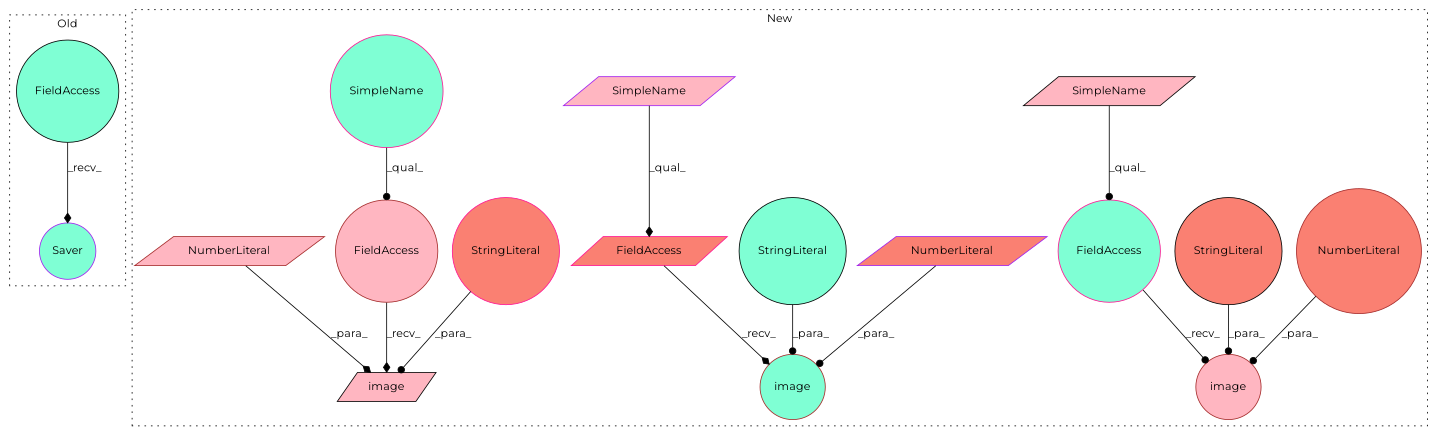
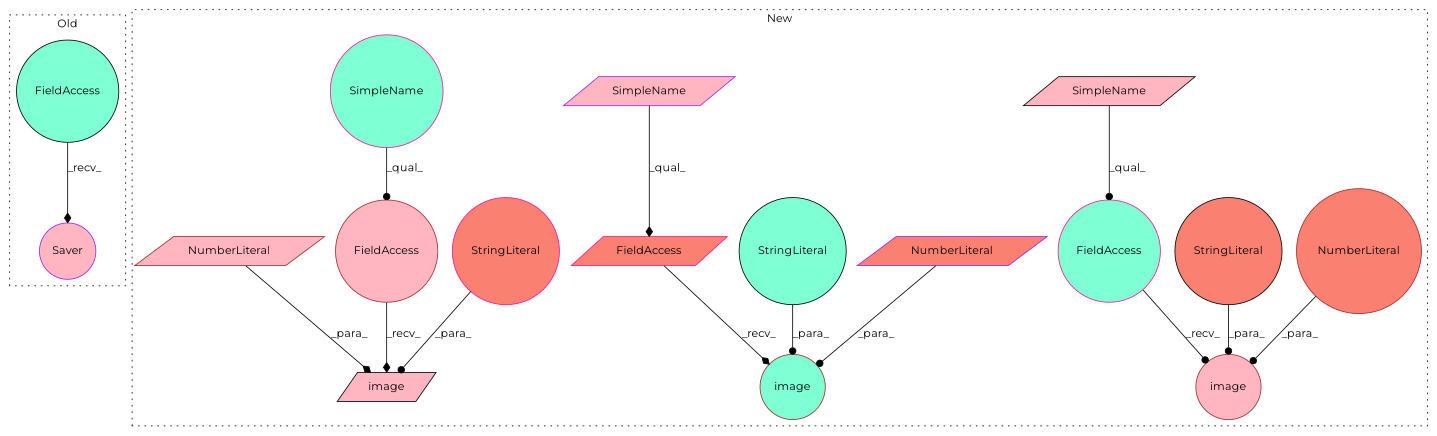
(68, 251) -> (68, 251)
